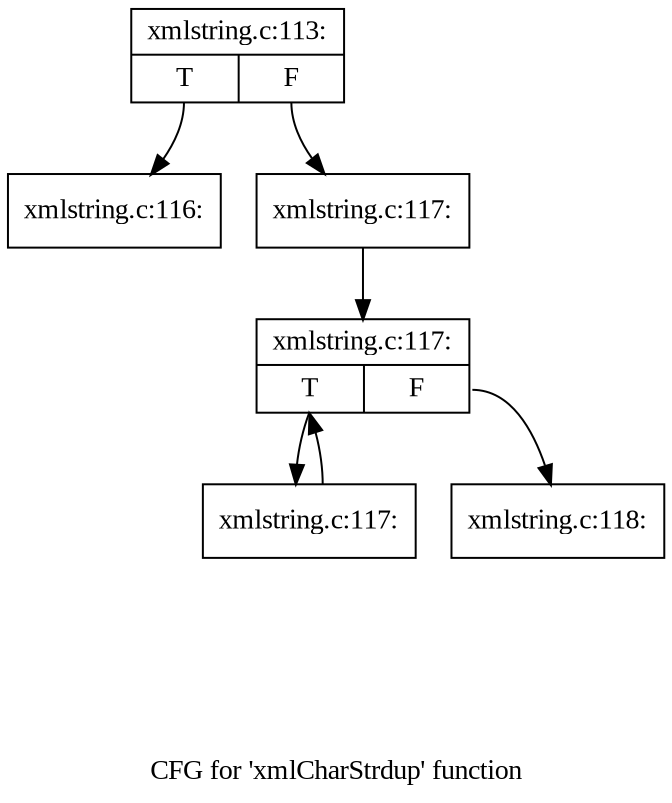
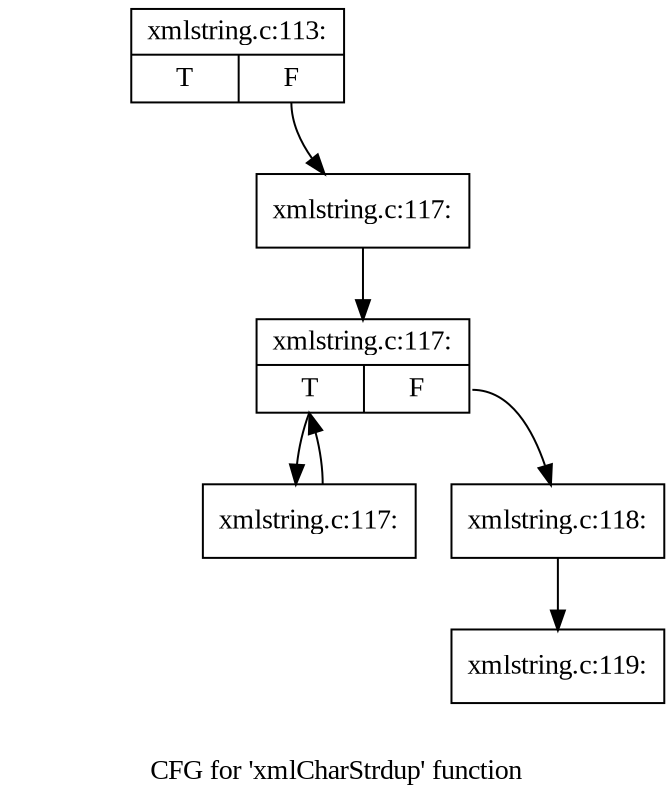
(114, 211) -> none
none -> (558, 666)
